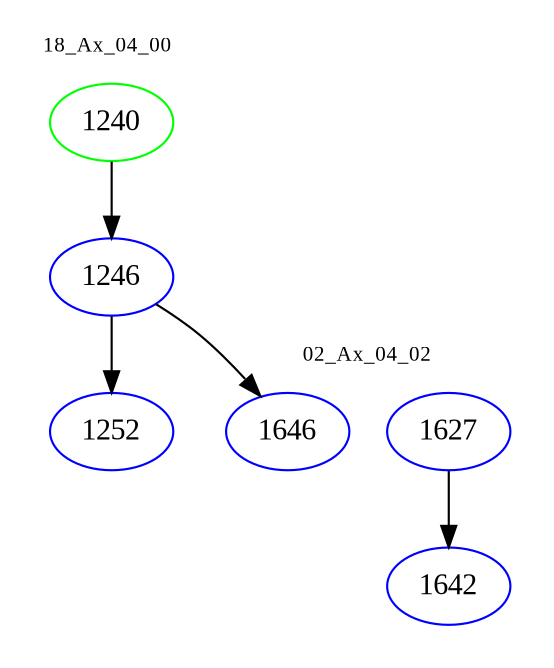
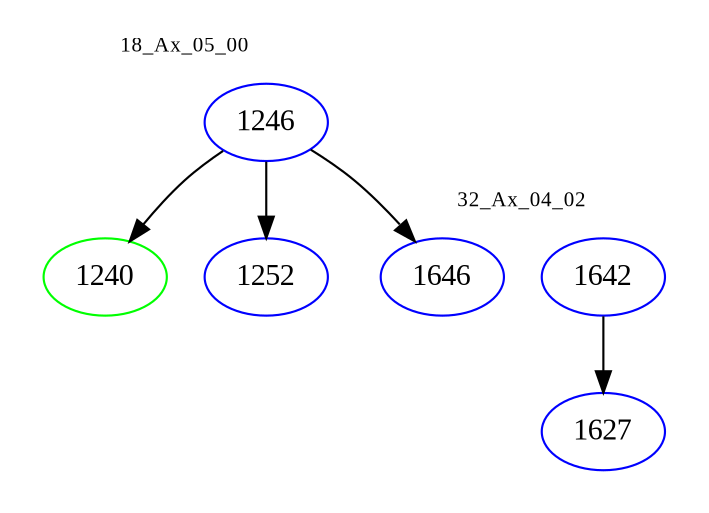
(108, 46) -> (186, 46)
(112, 189) -> (180, 184)
(368, 355) -> (523, 201)
(449, 498) -> (603, 344)
